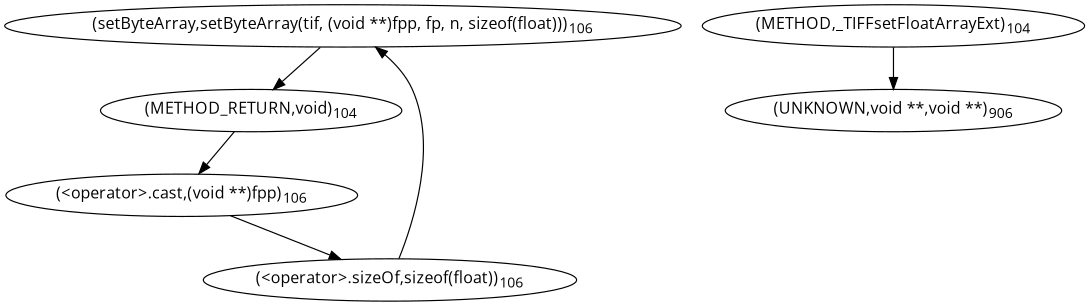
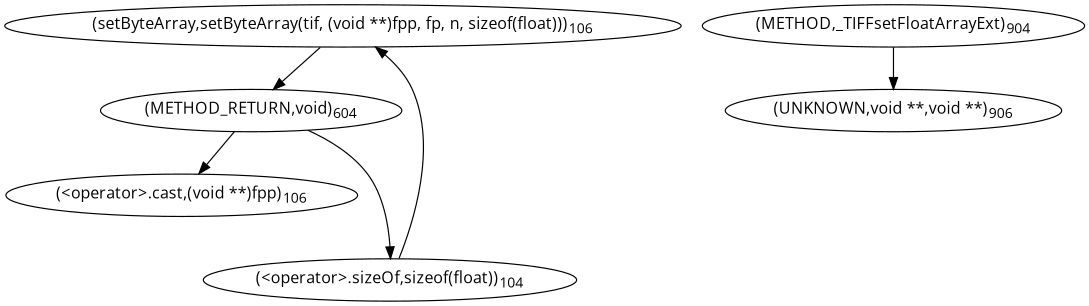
(1019, 24) -> (1019, 24)
(345, 109) -> (345, 109)
(280, 235) -> (368, 175)
(512, 278) -> (512, 278)
